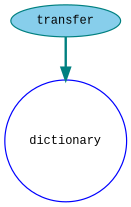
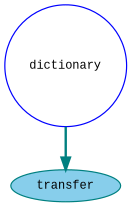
(66, 52) -> (66, 142)
